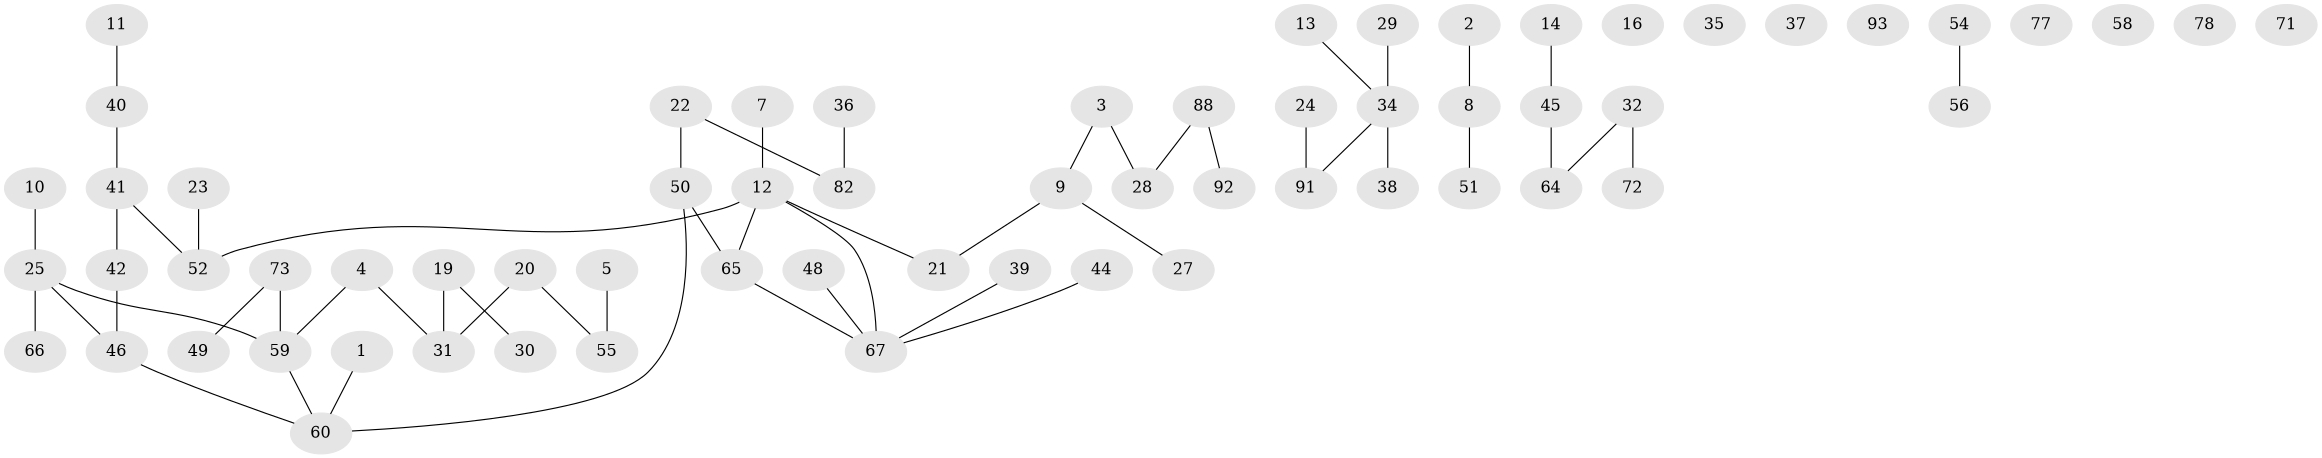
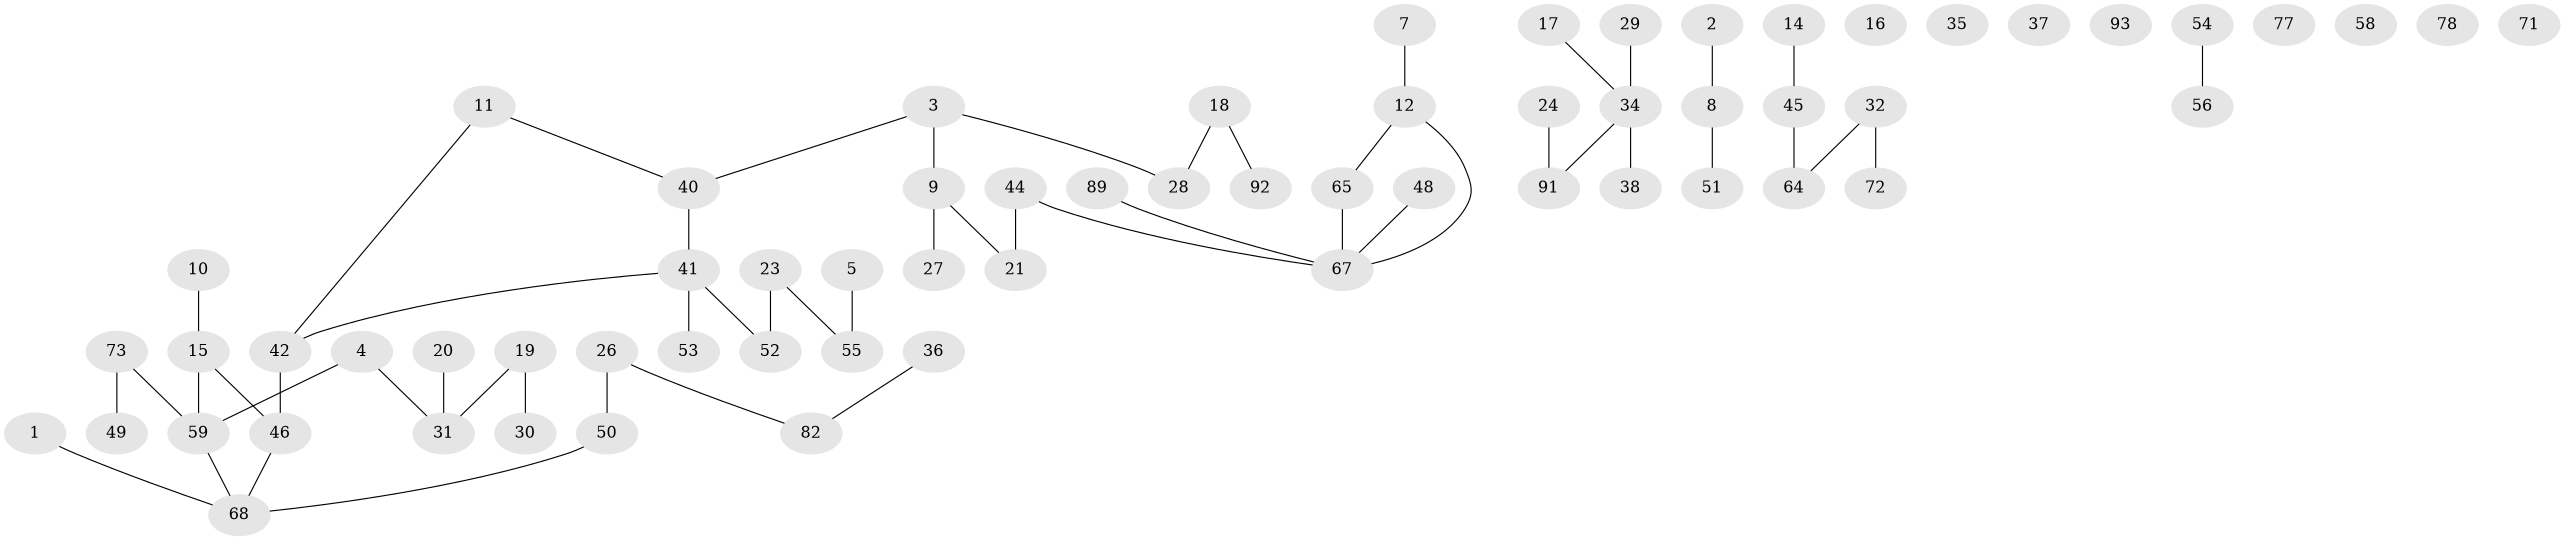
(1306, 25) -> (1549, 25)
(681, 107) -> (607, 352)
(1204, 107) -> (1220, 107)
none -> (811, 148)
none -> (382, 229)
(481, 229) -> none
(706, 229) -> none
(850, 230) -> (1016, 229)
(35, 270) -> (199, 352)
(1020, 270) -> (1097, 188)
(566, 311) -> (811, 311)
(35, 352) -> none
none -> (689, 352)
(321, 433) -> (239, 515)
